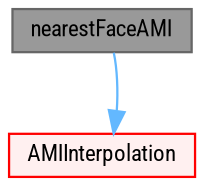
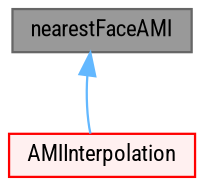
(117, 82) -> (87, 105)
